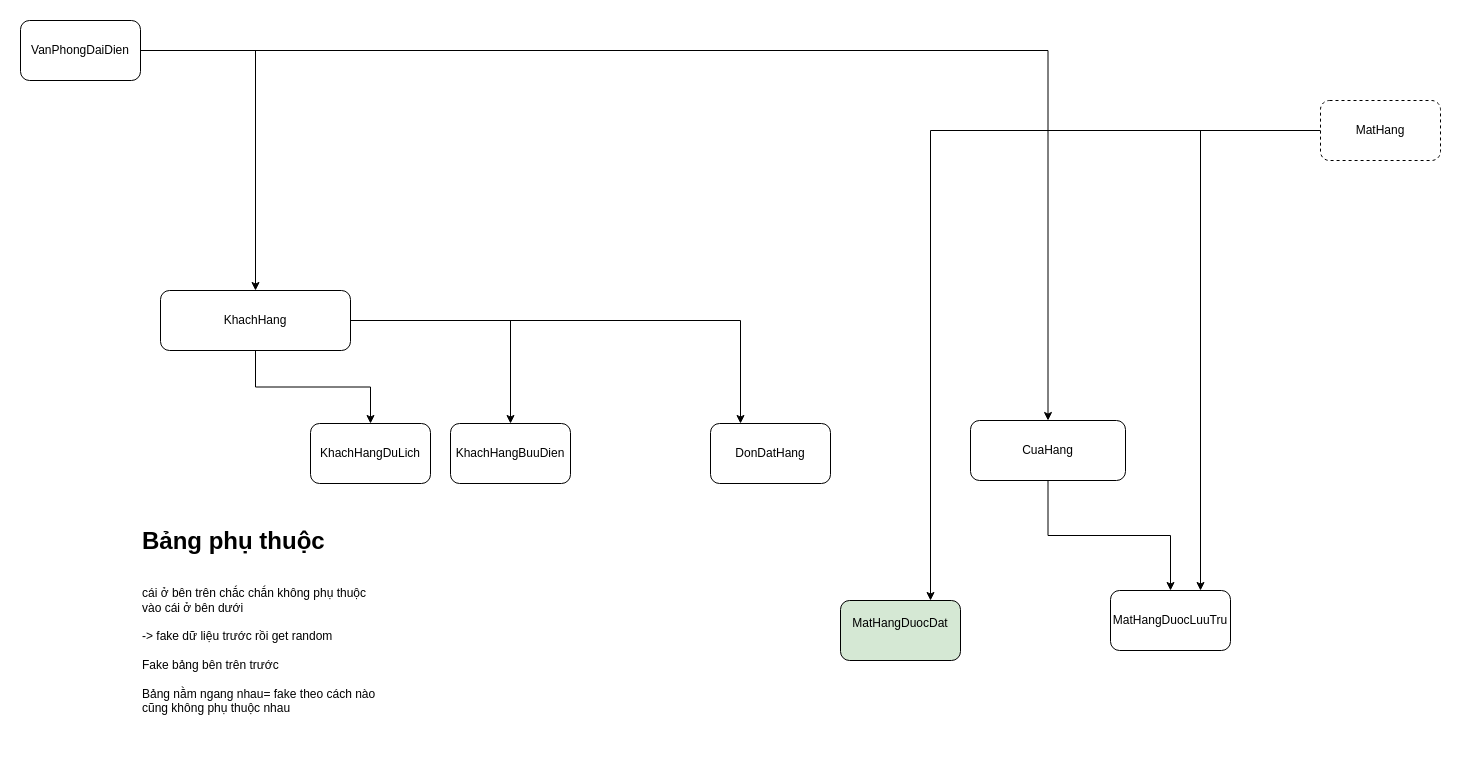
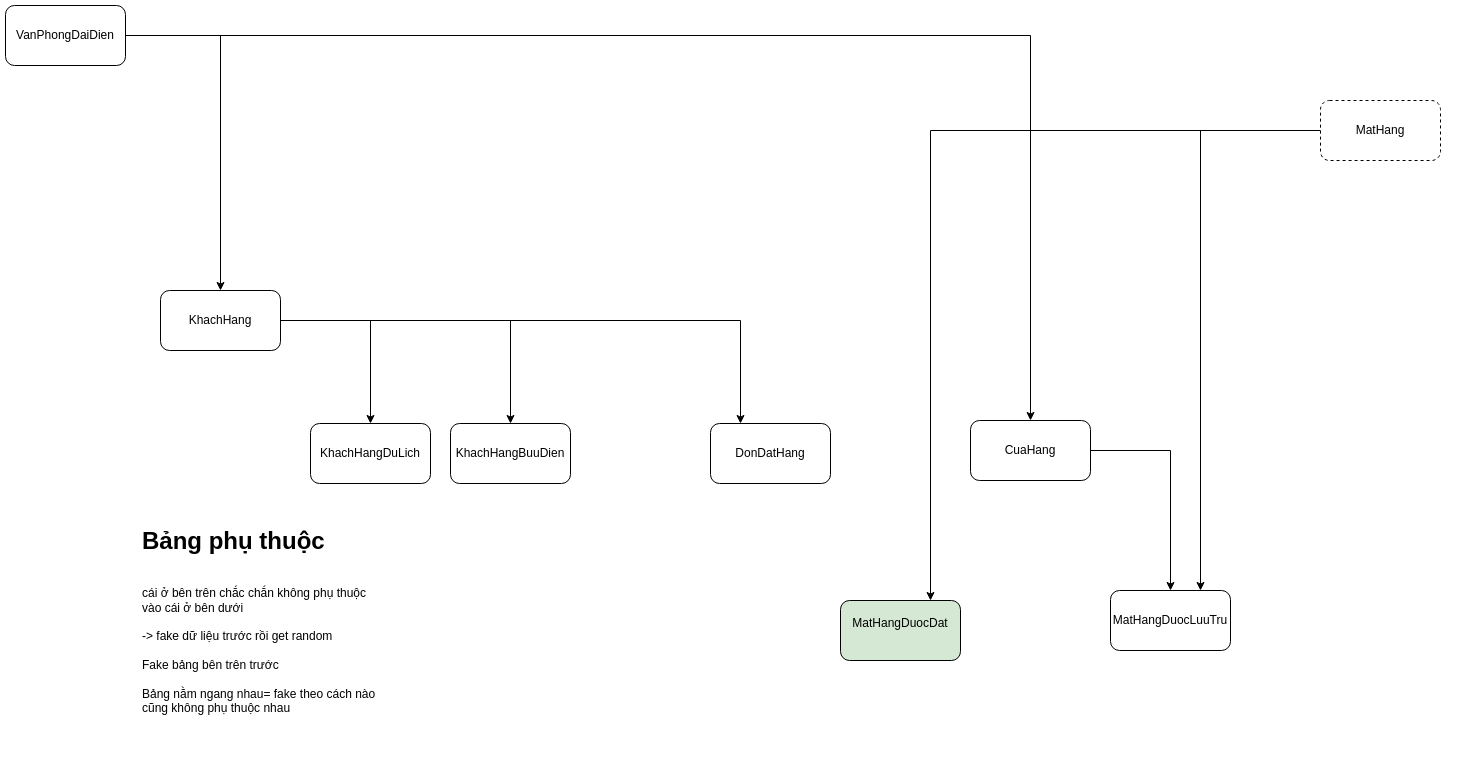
(81, 51) -> (66, 36)
(256, 321) -> (221, 321)
(1048, 451) -> (1031, 451)
